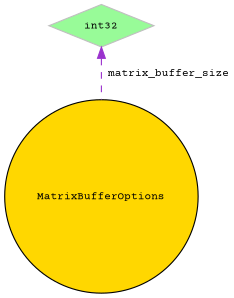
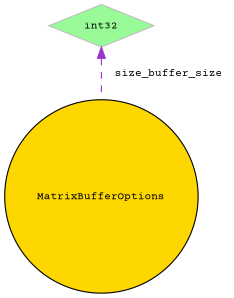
(166, 73) -> (166, 73)
